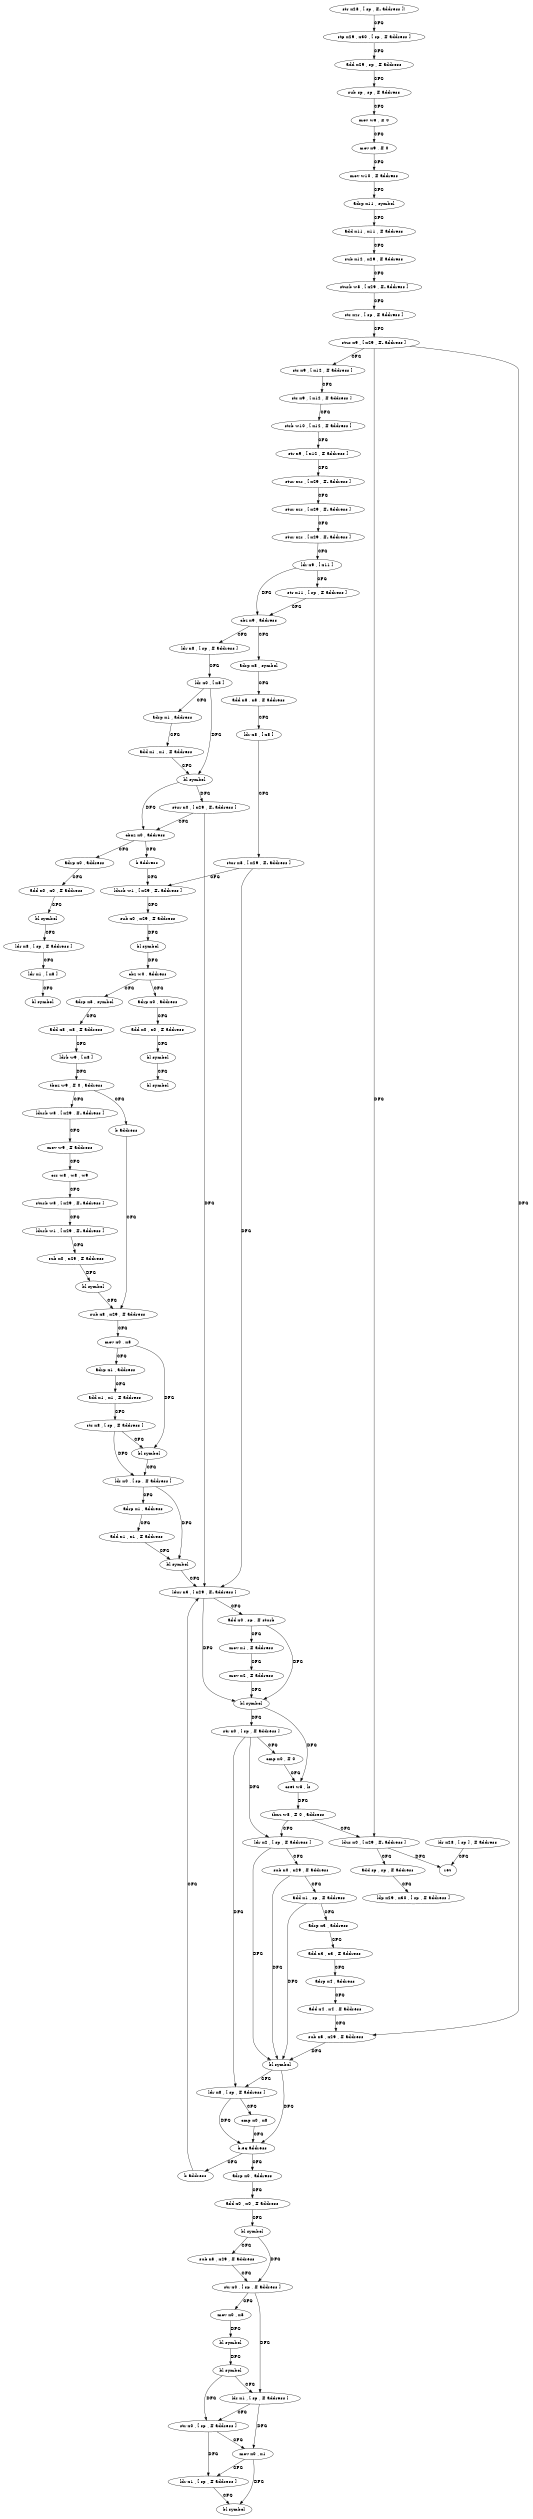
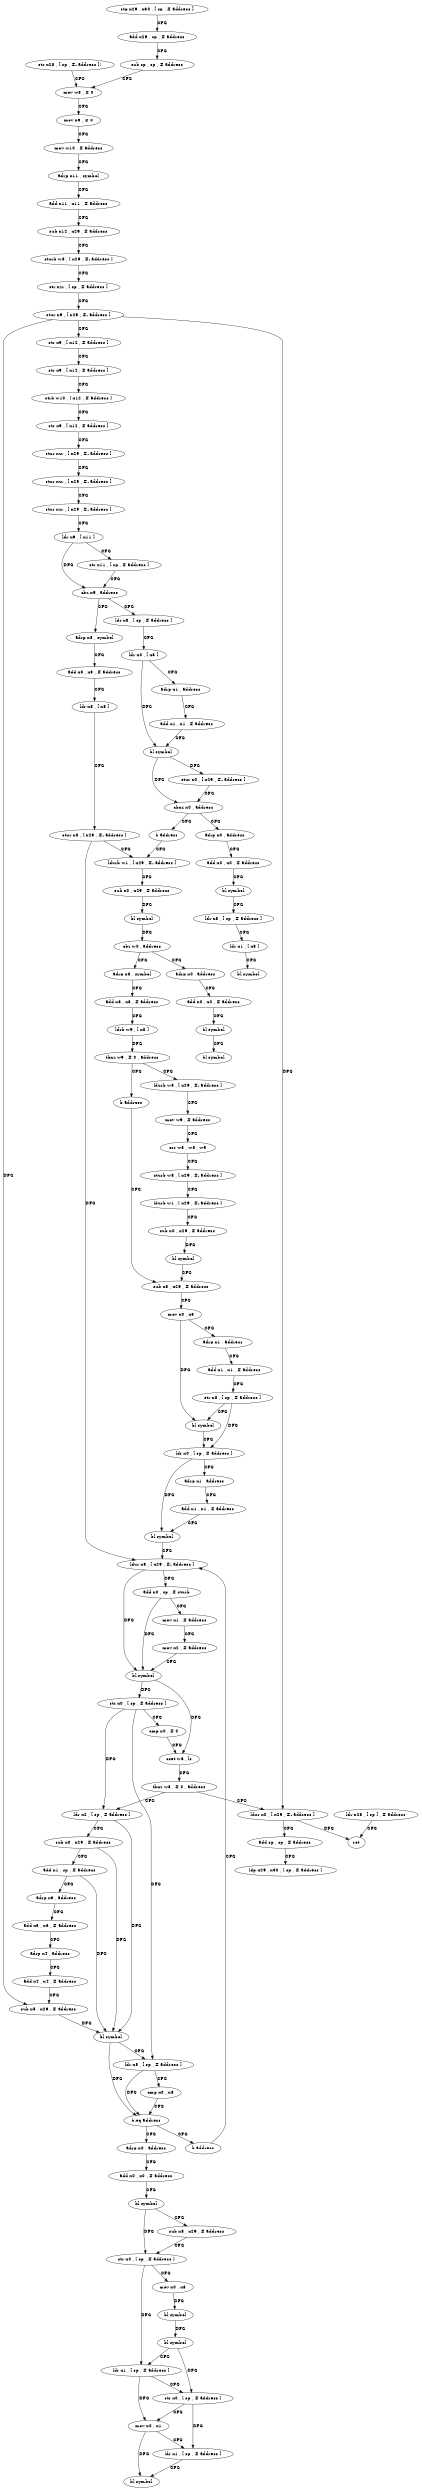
(374, 22) -> (74, 77)
(204, 1198) -> none
